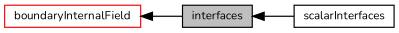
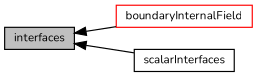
(168, 16) -> (101, 29)
